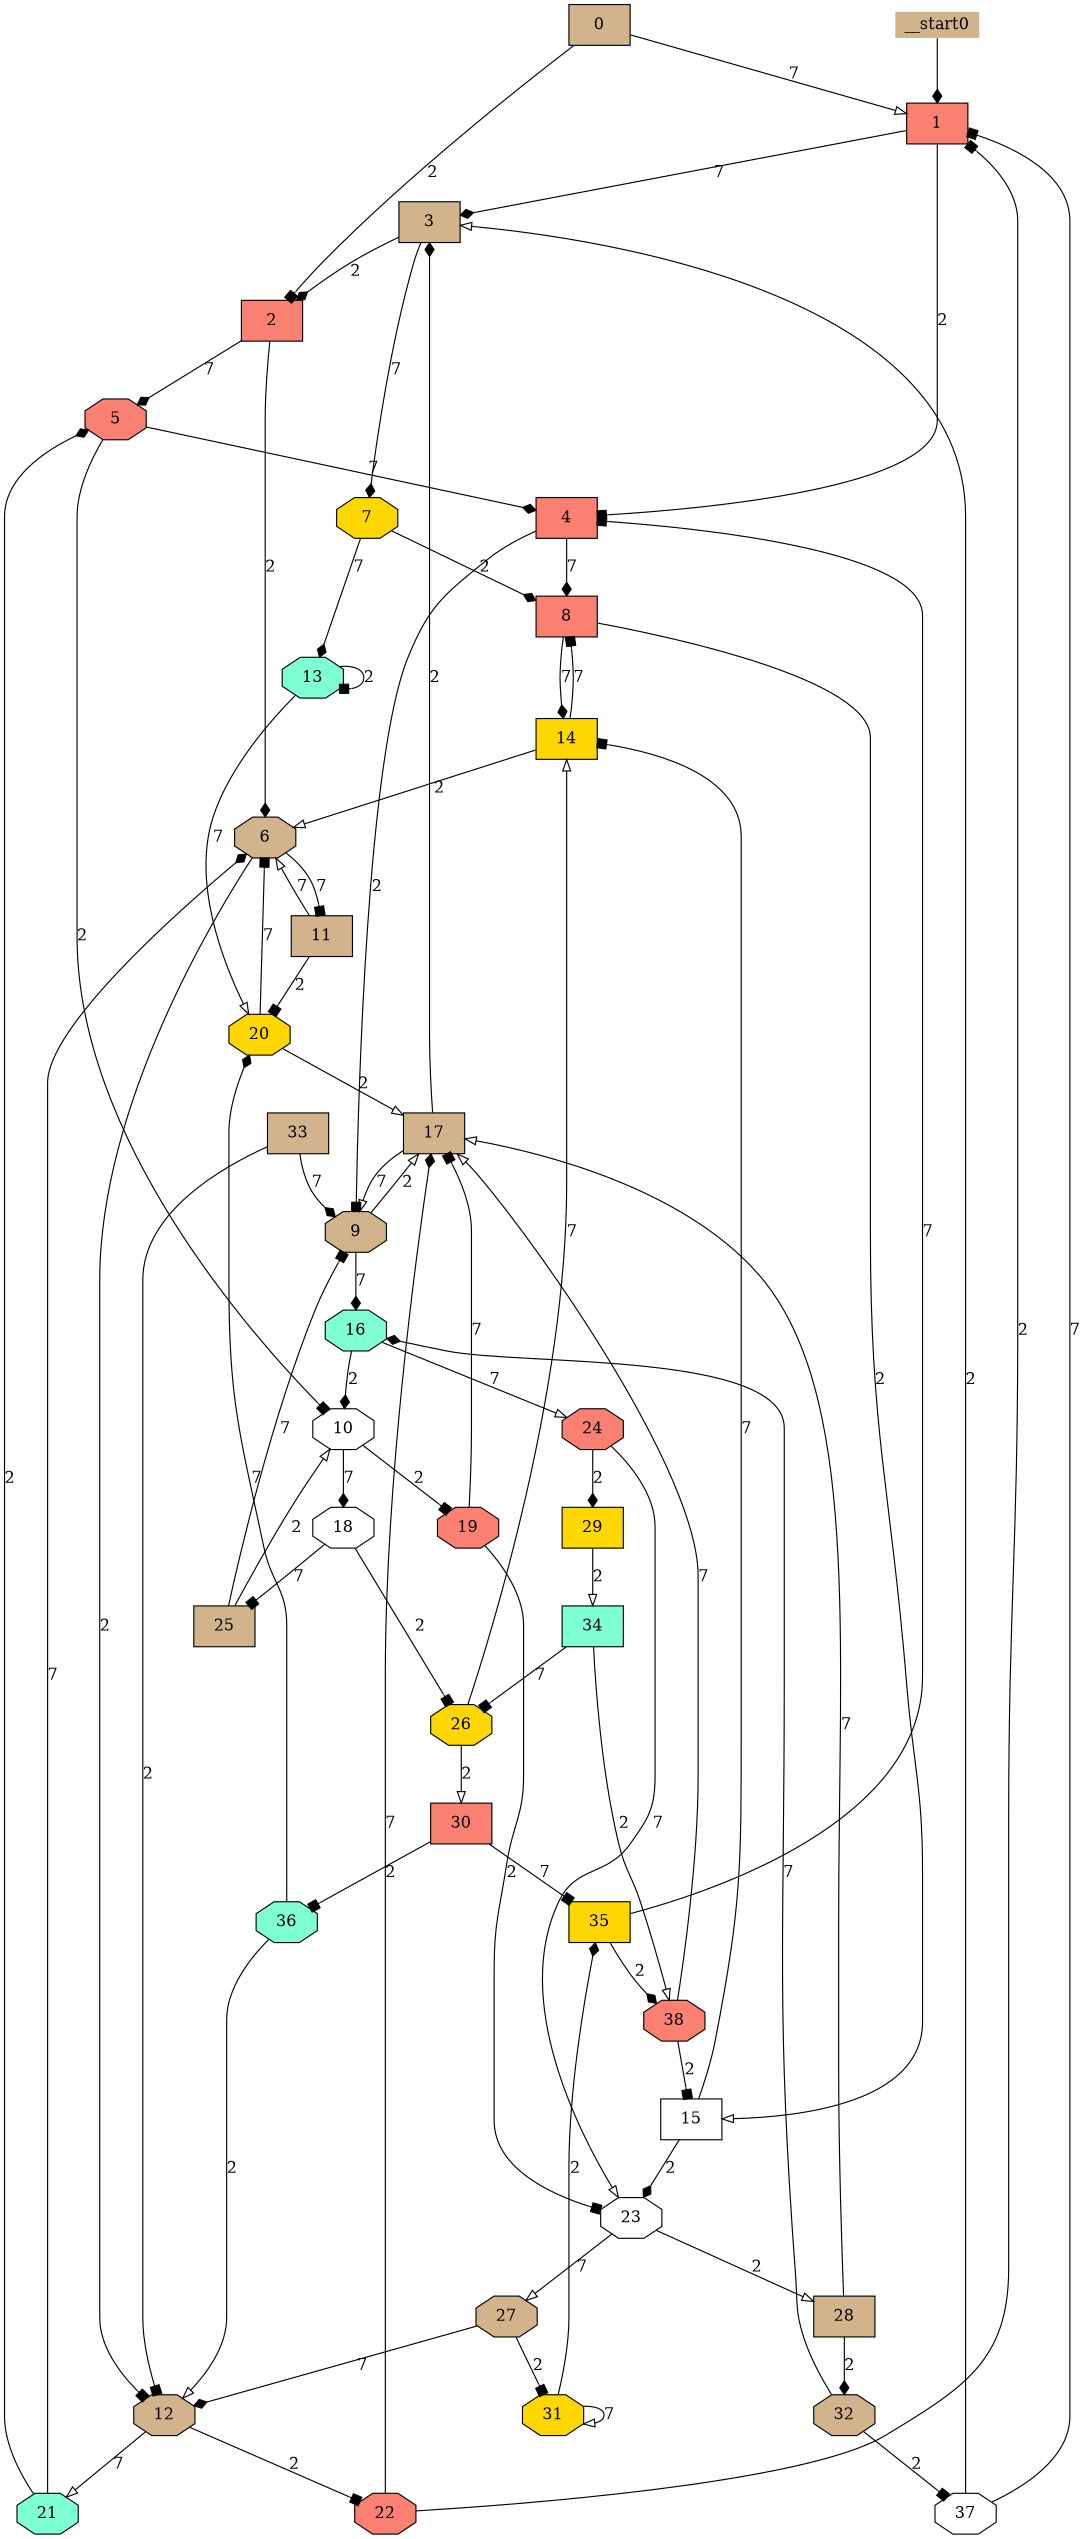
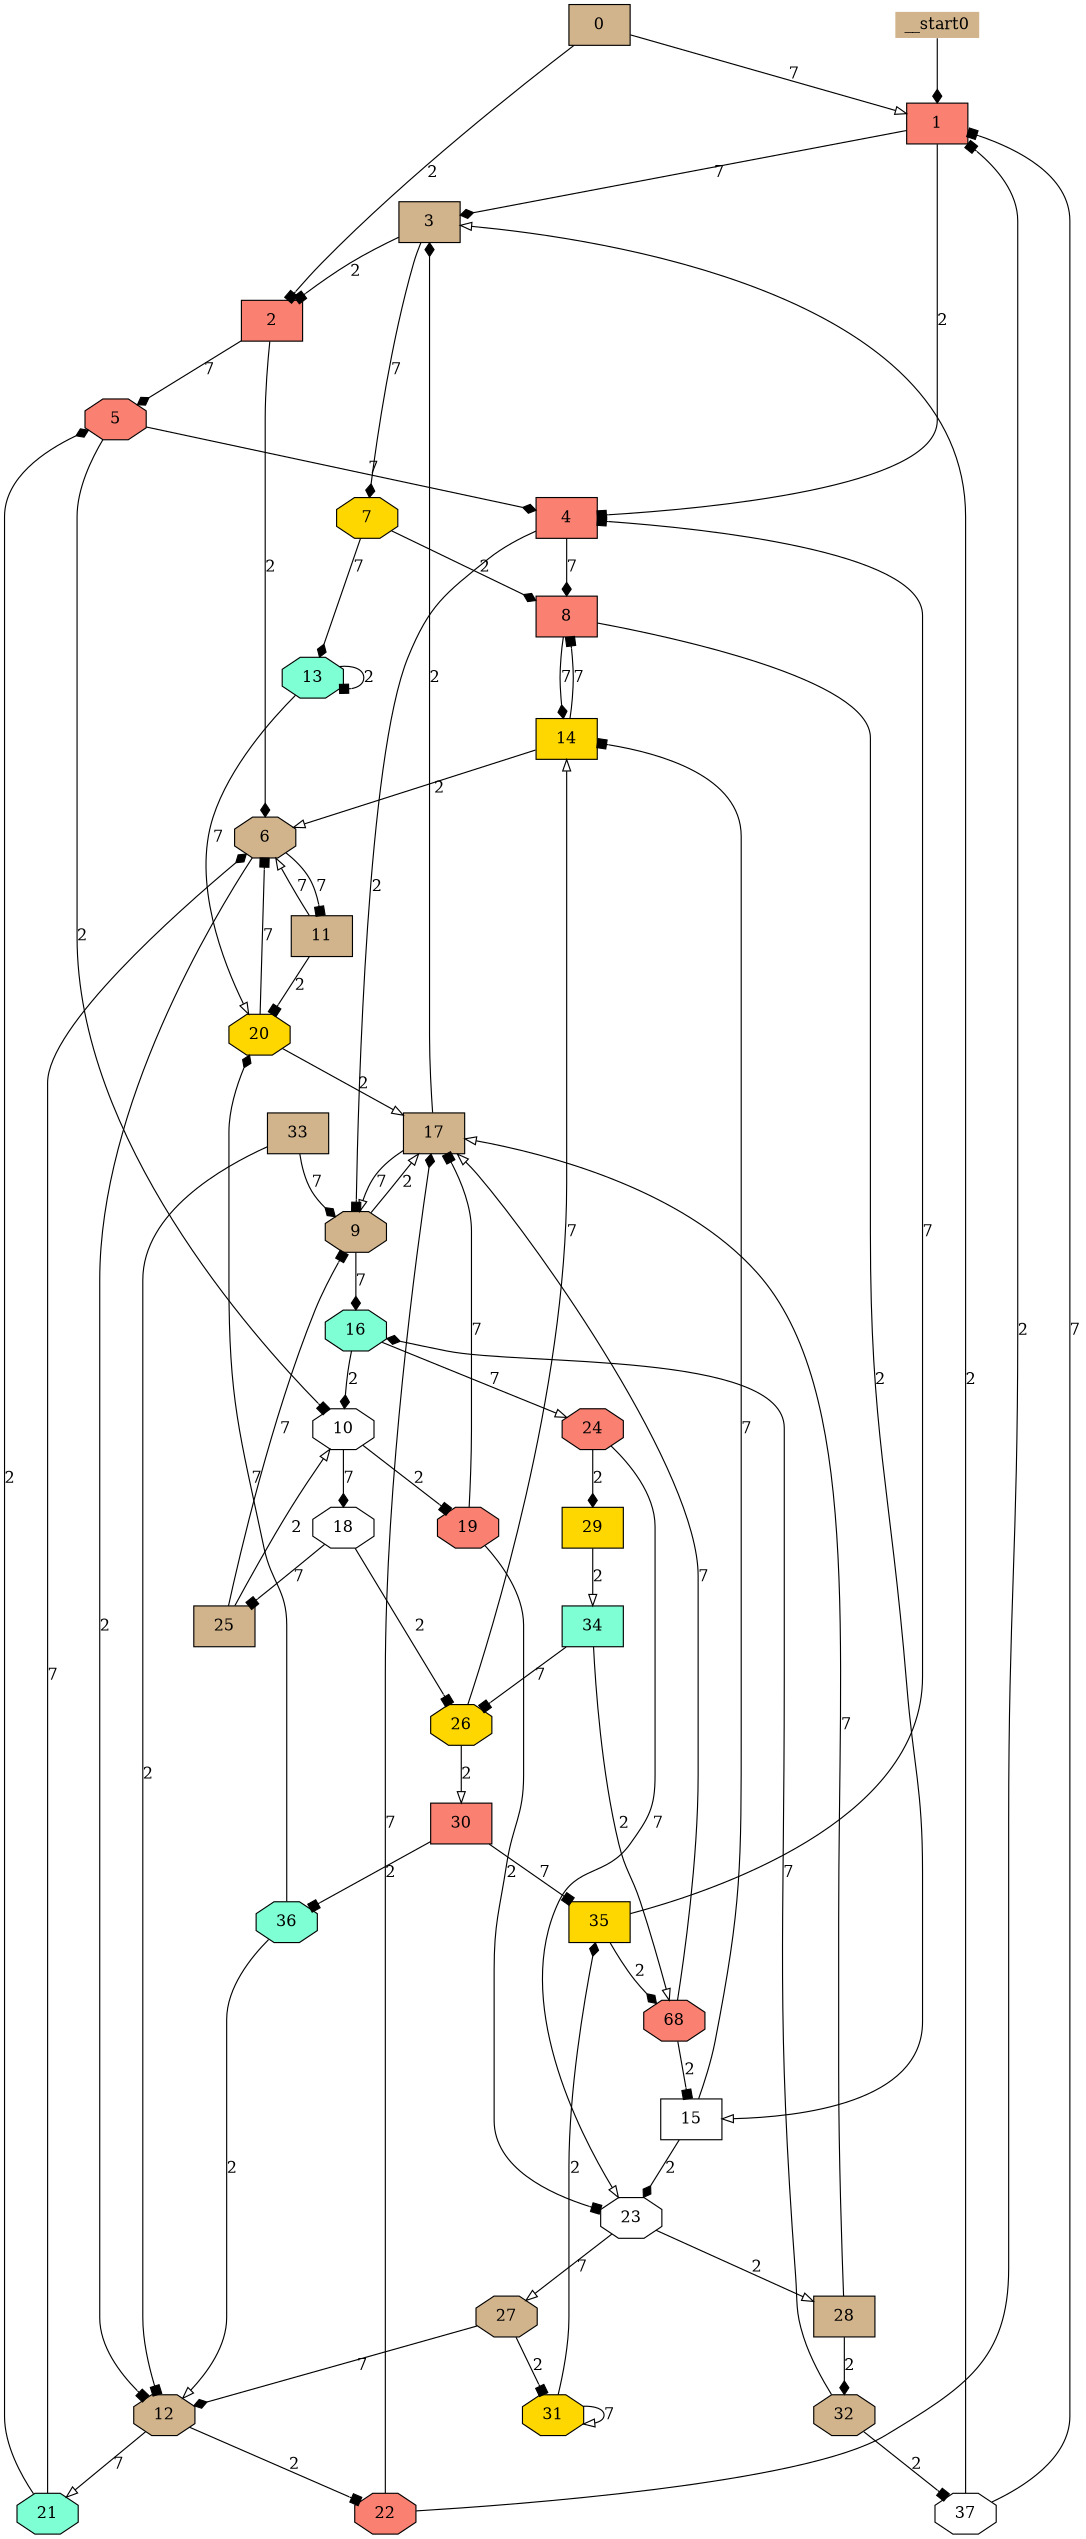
(352, 262) -> (351, 263)
(674, 2021) -> (674, 2021)
